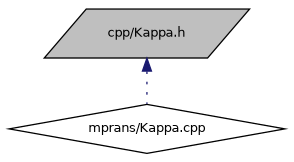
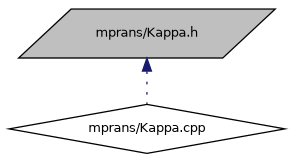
(147, 34) -> (147, 34)
